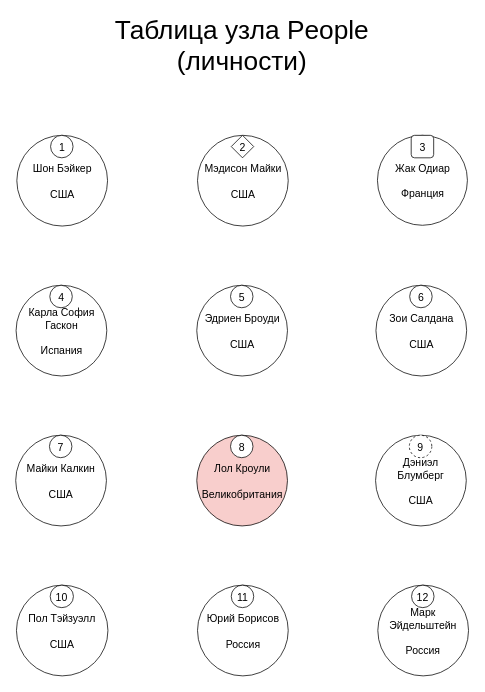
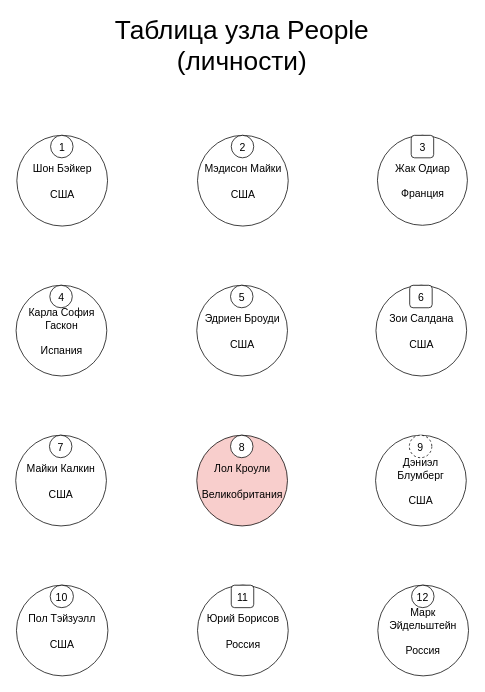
(242, 147) -> (242, 147)
(421, 297) -> (421, 297)
(242, 597) -> (242, 597)
